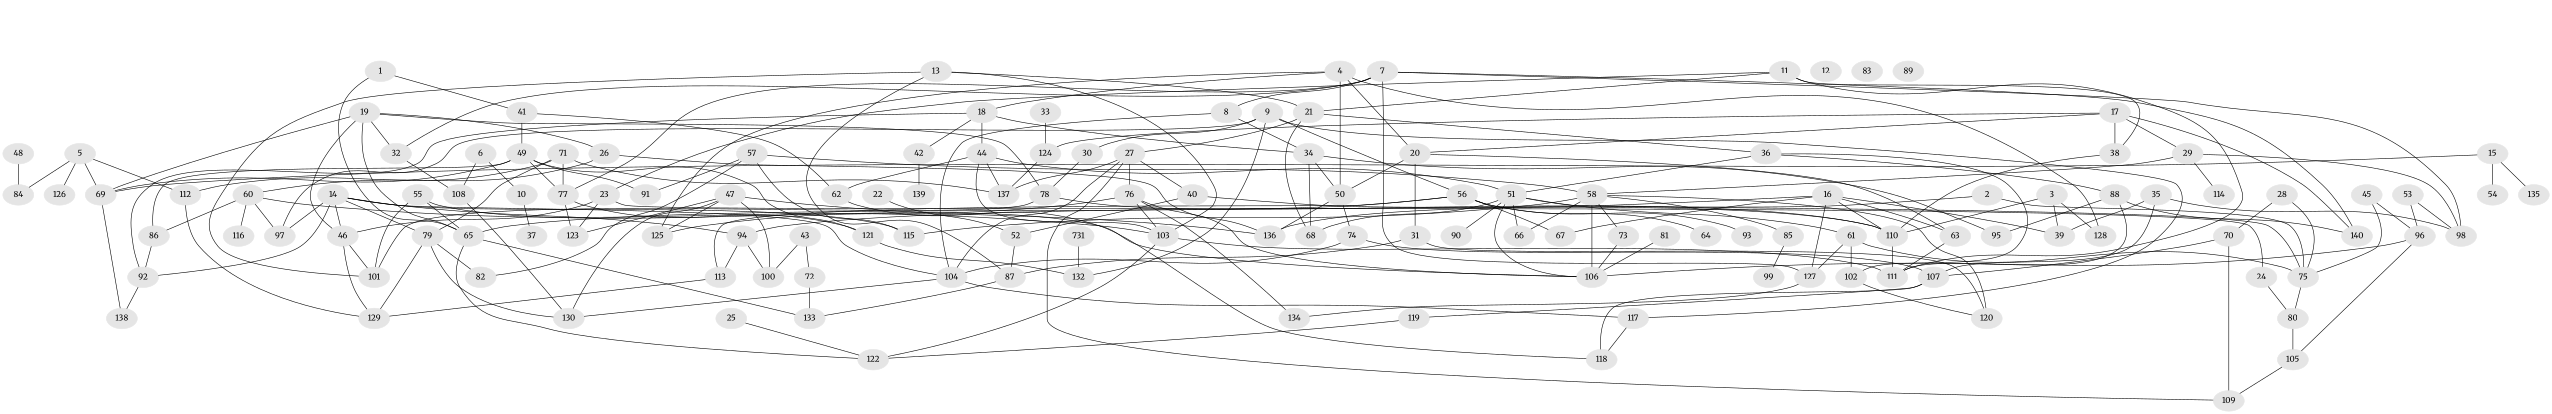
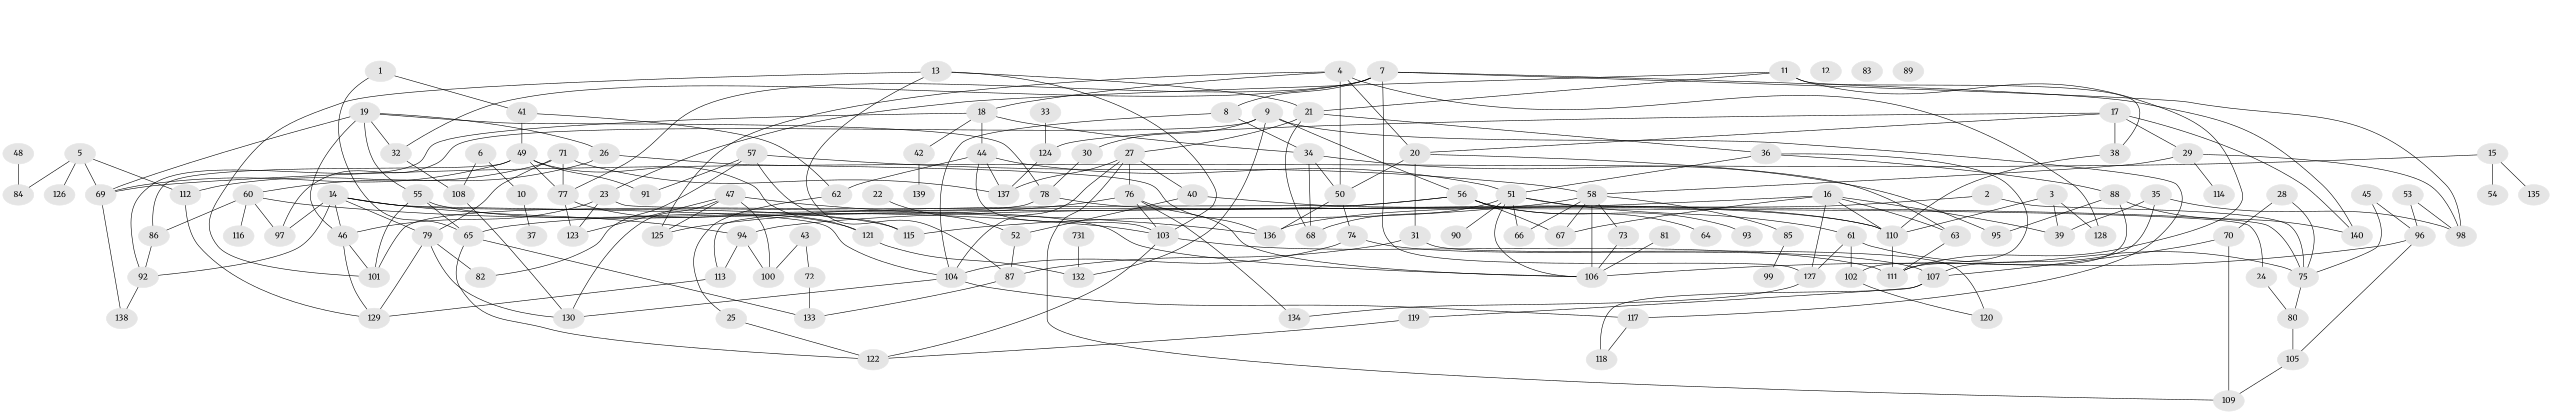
(385, 196) -> (374, 162)
(1872, 215) -> (1574, 218)
(1212, 294) -> (703, 237)
